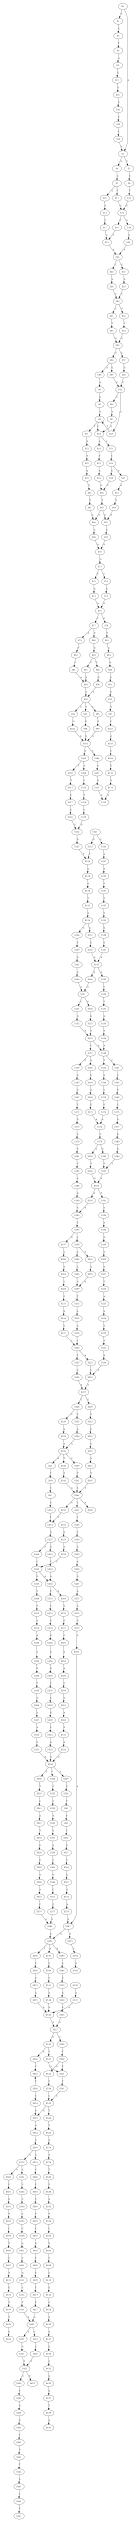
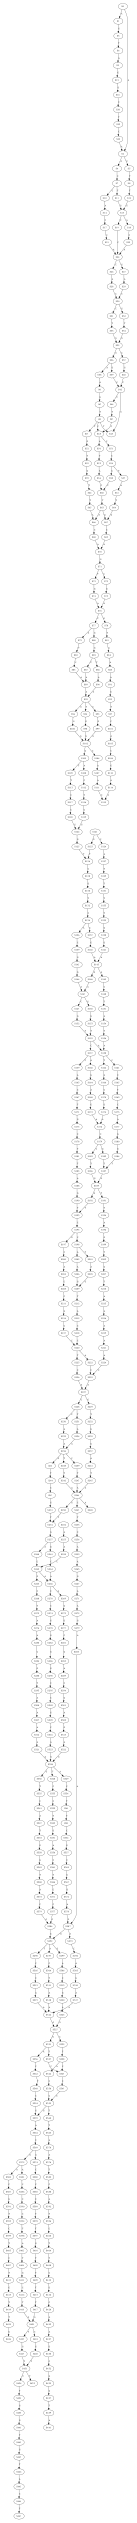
(112, 234) -> (117, 241)
(106, 427) -> (102, 427)
none -> (75, 1977)
(35, 2082) -> (37, 2080)
